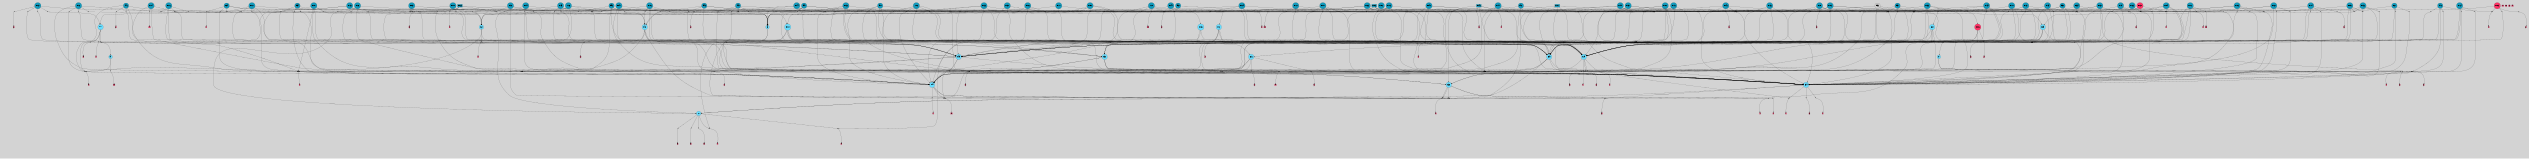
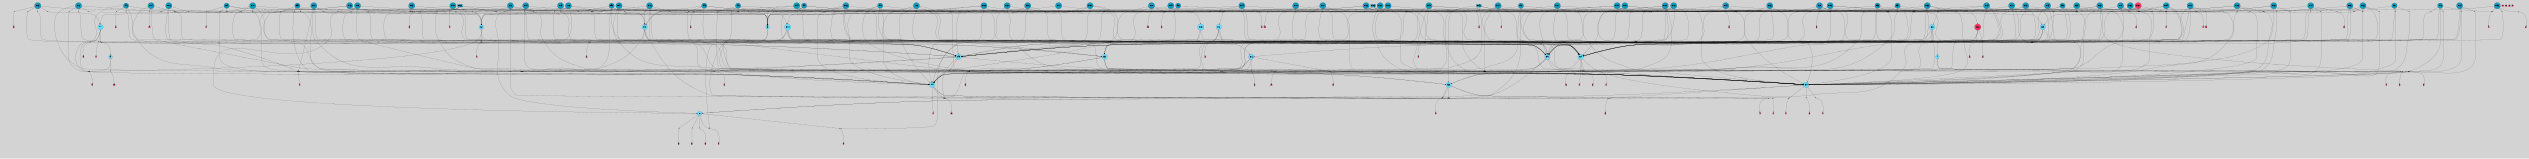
(1557, 6) -> (1557, 6)
(1878, 6) -> (1878, 6)
(2497, 6) -> (2497, 6)
